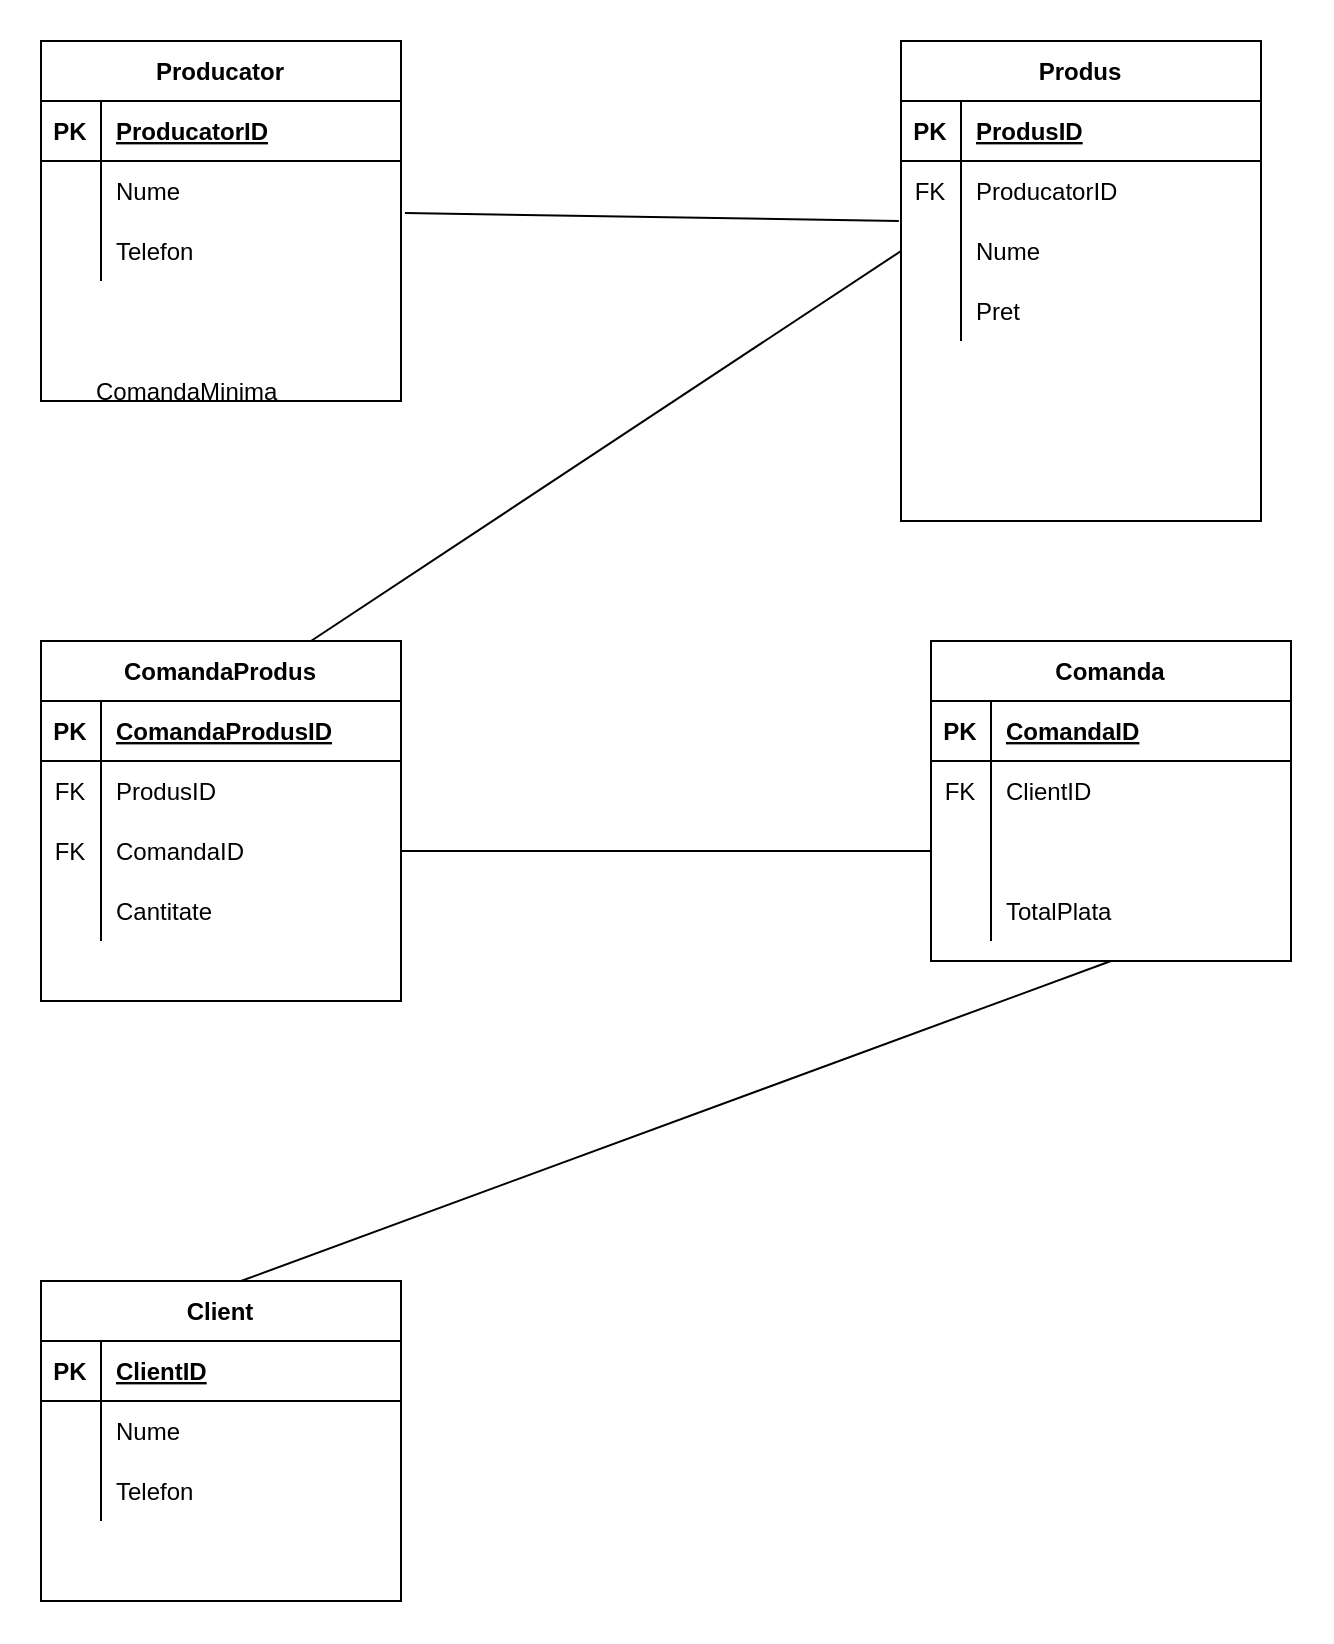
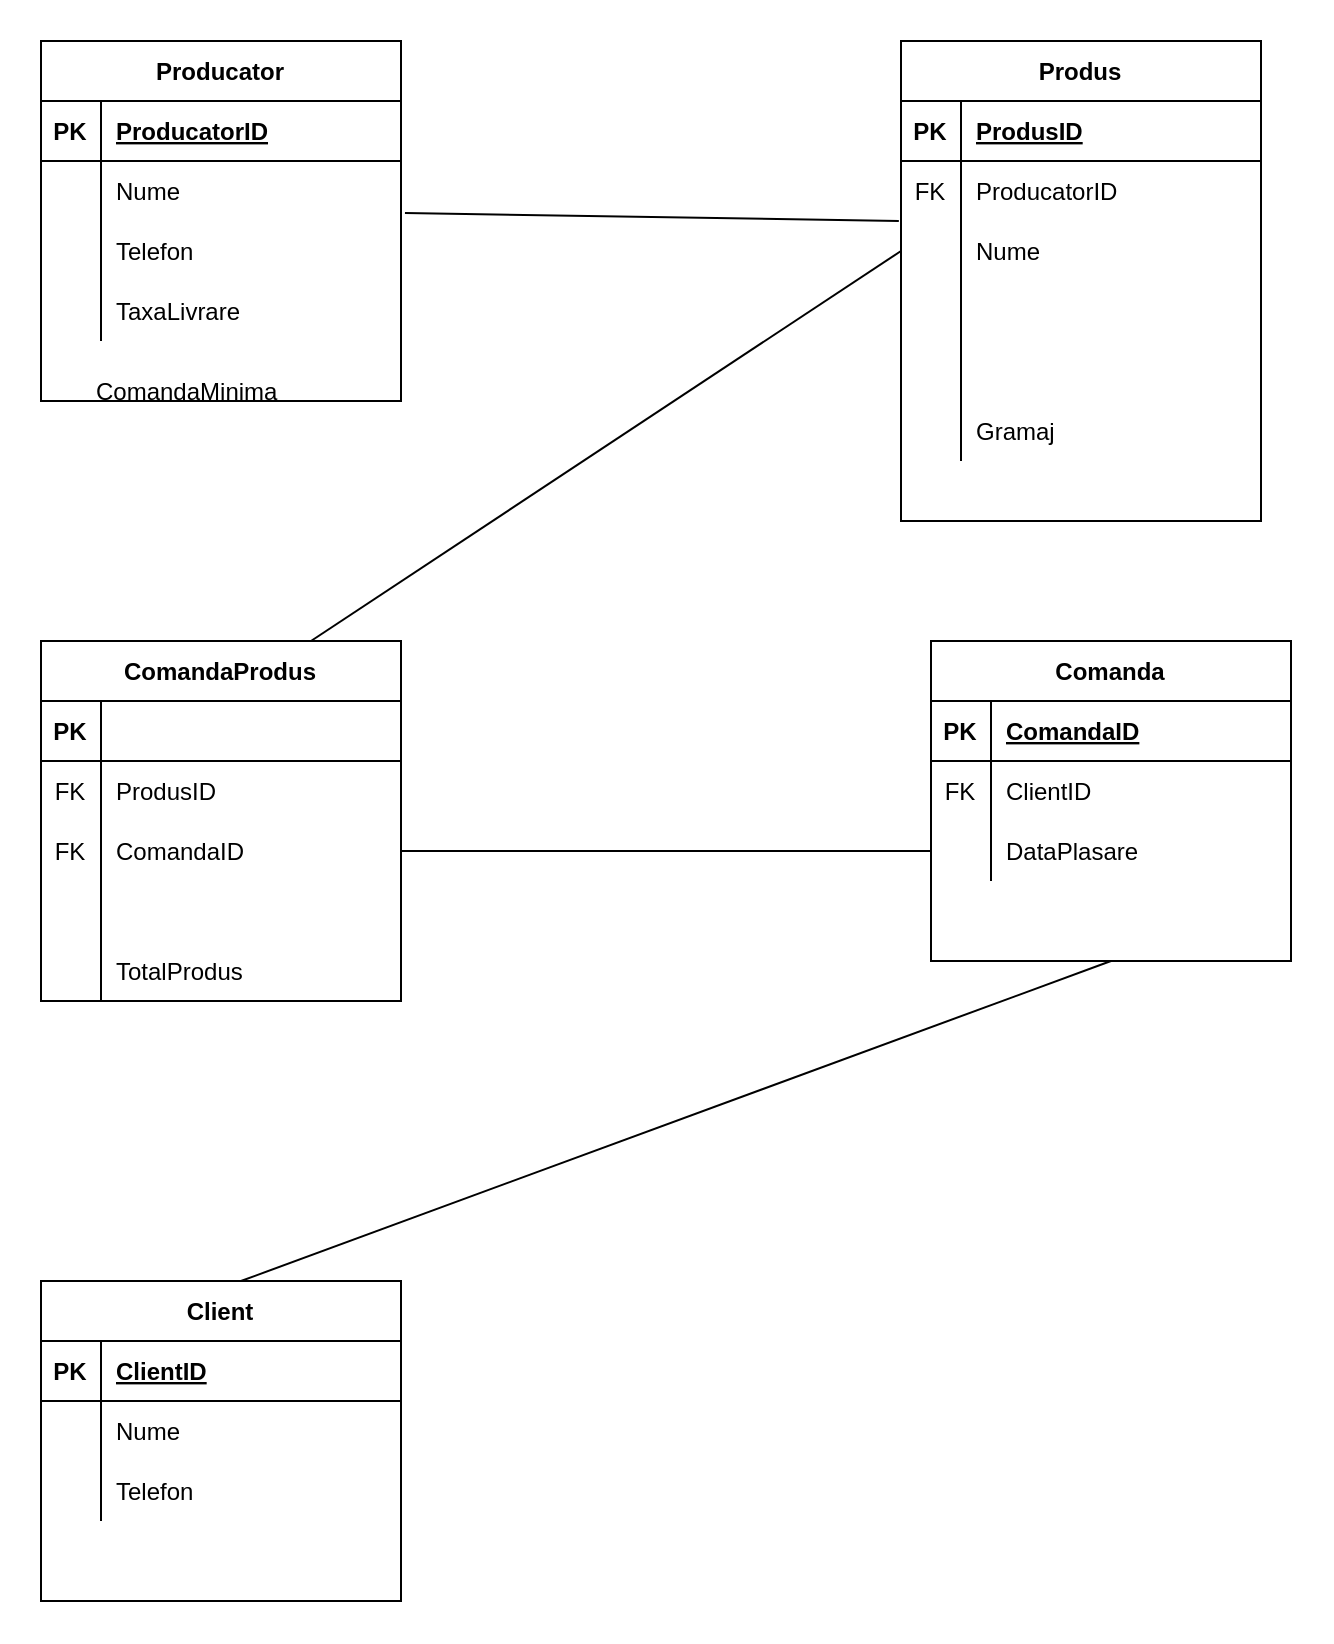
none -> (251, 311)
(1111, 311) -> none
none -> (1111, 431)
(251, 731) -> none
none -> (1141, 851)
(251, 911) -> none
(1141, 911) -> none
none -> (251, 971)
